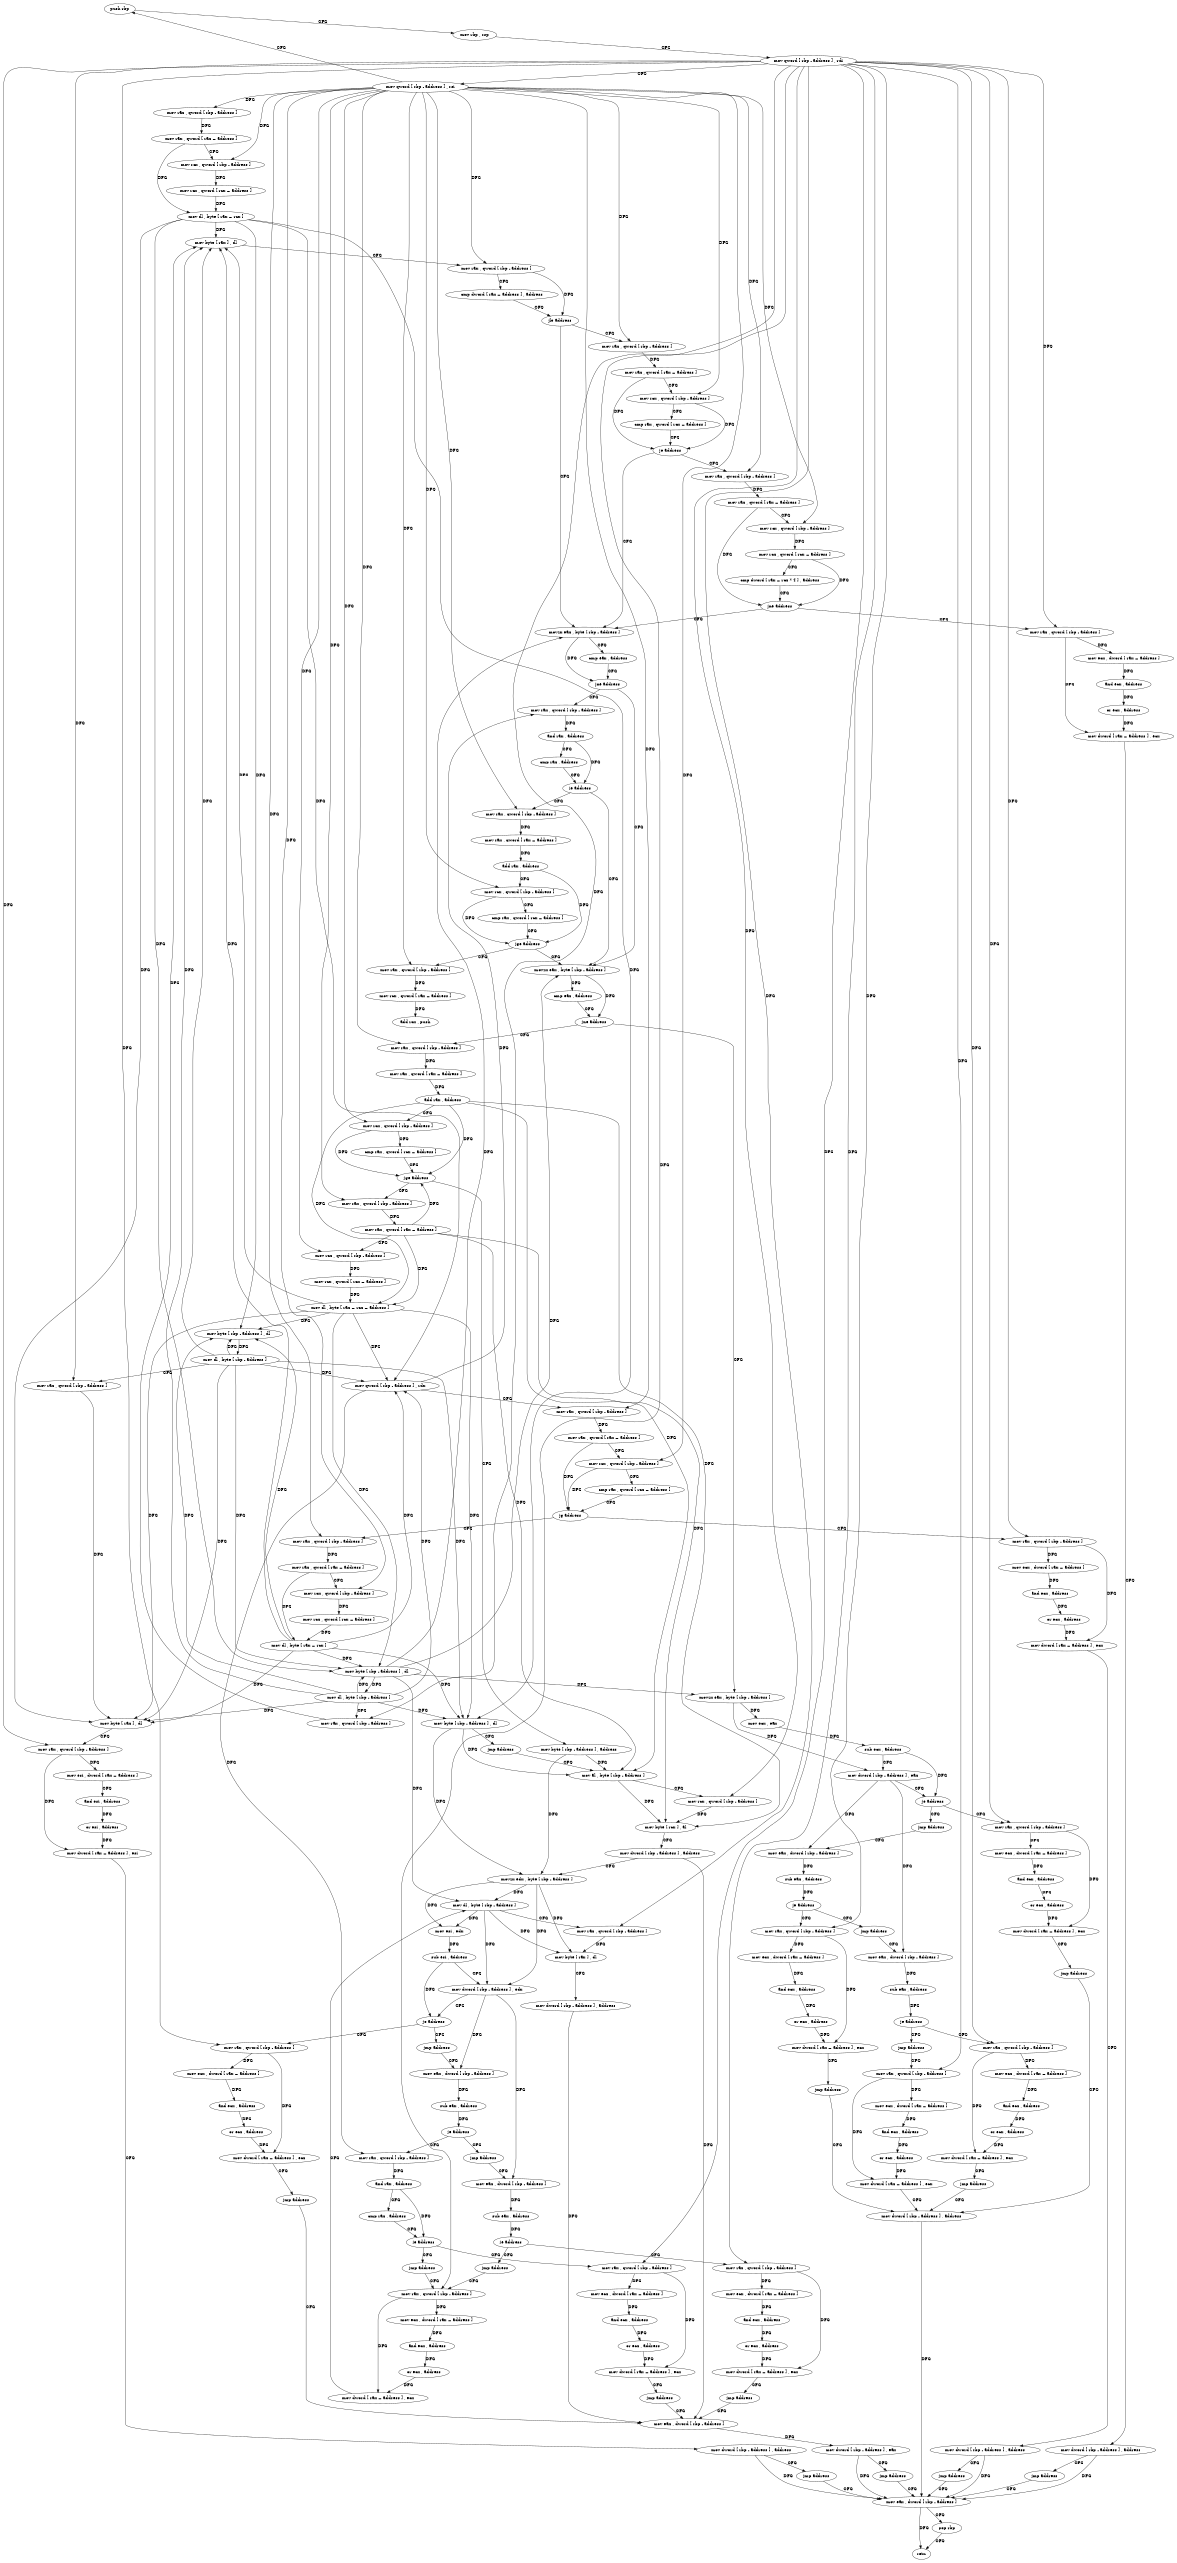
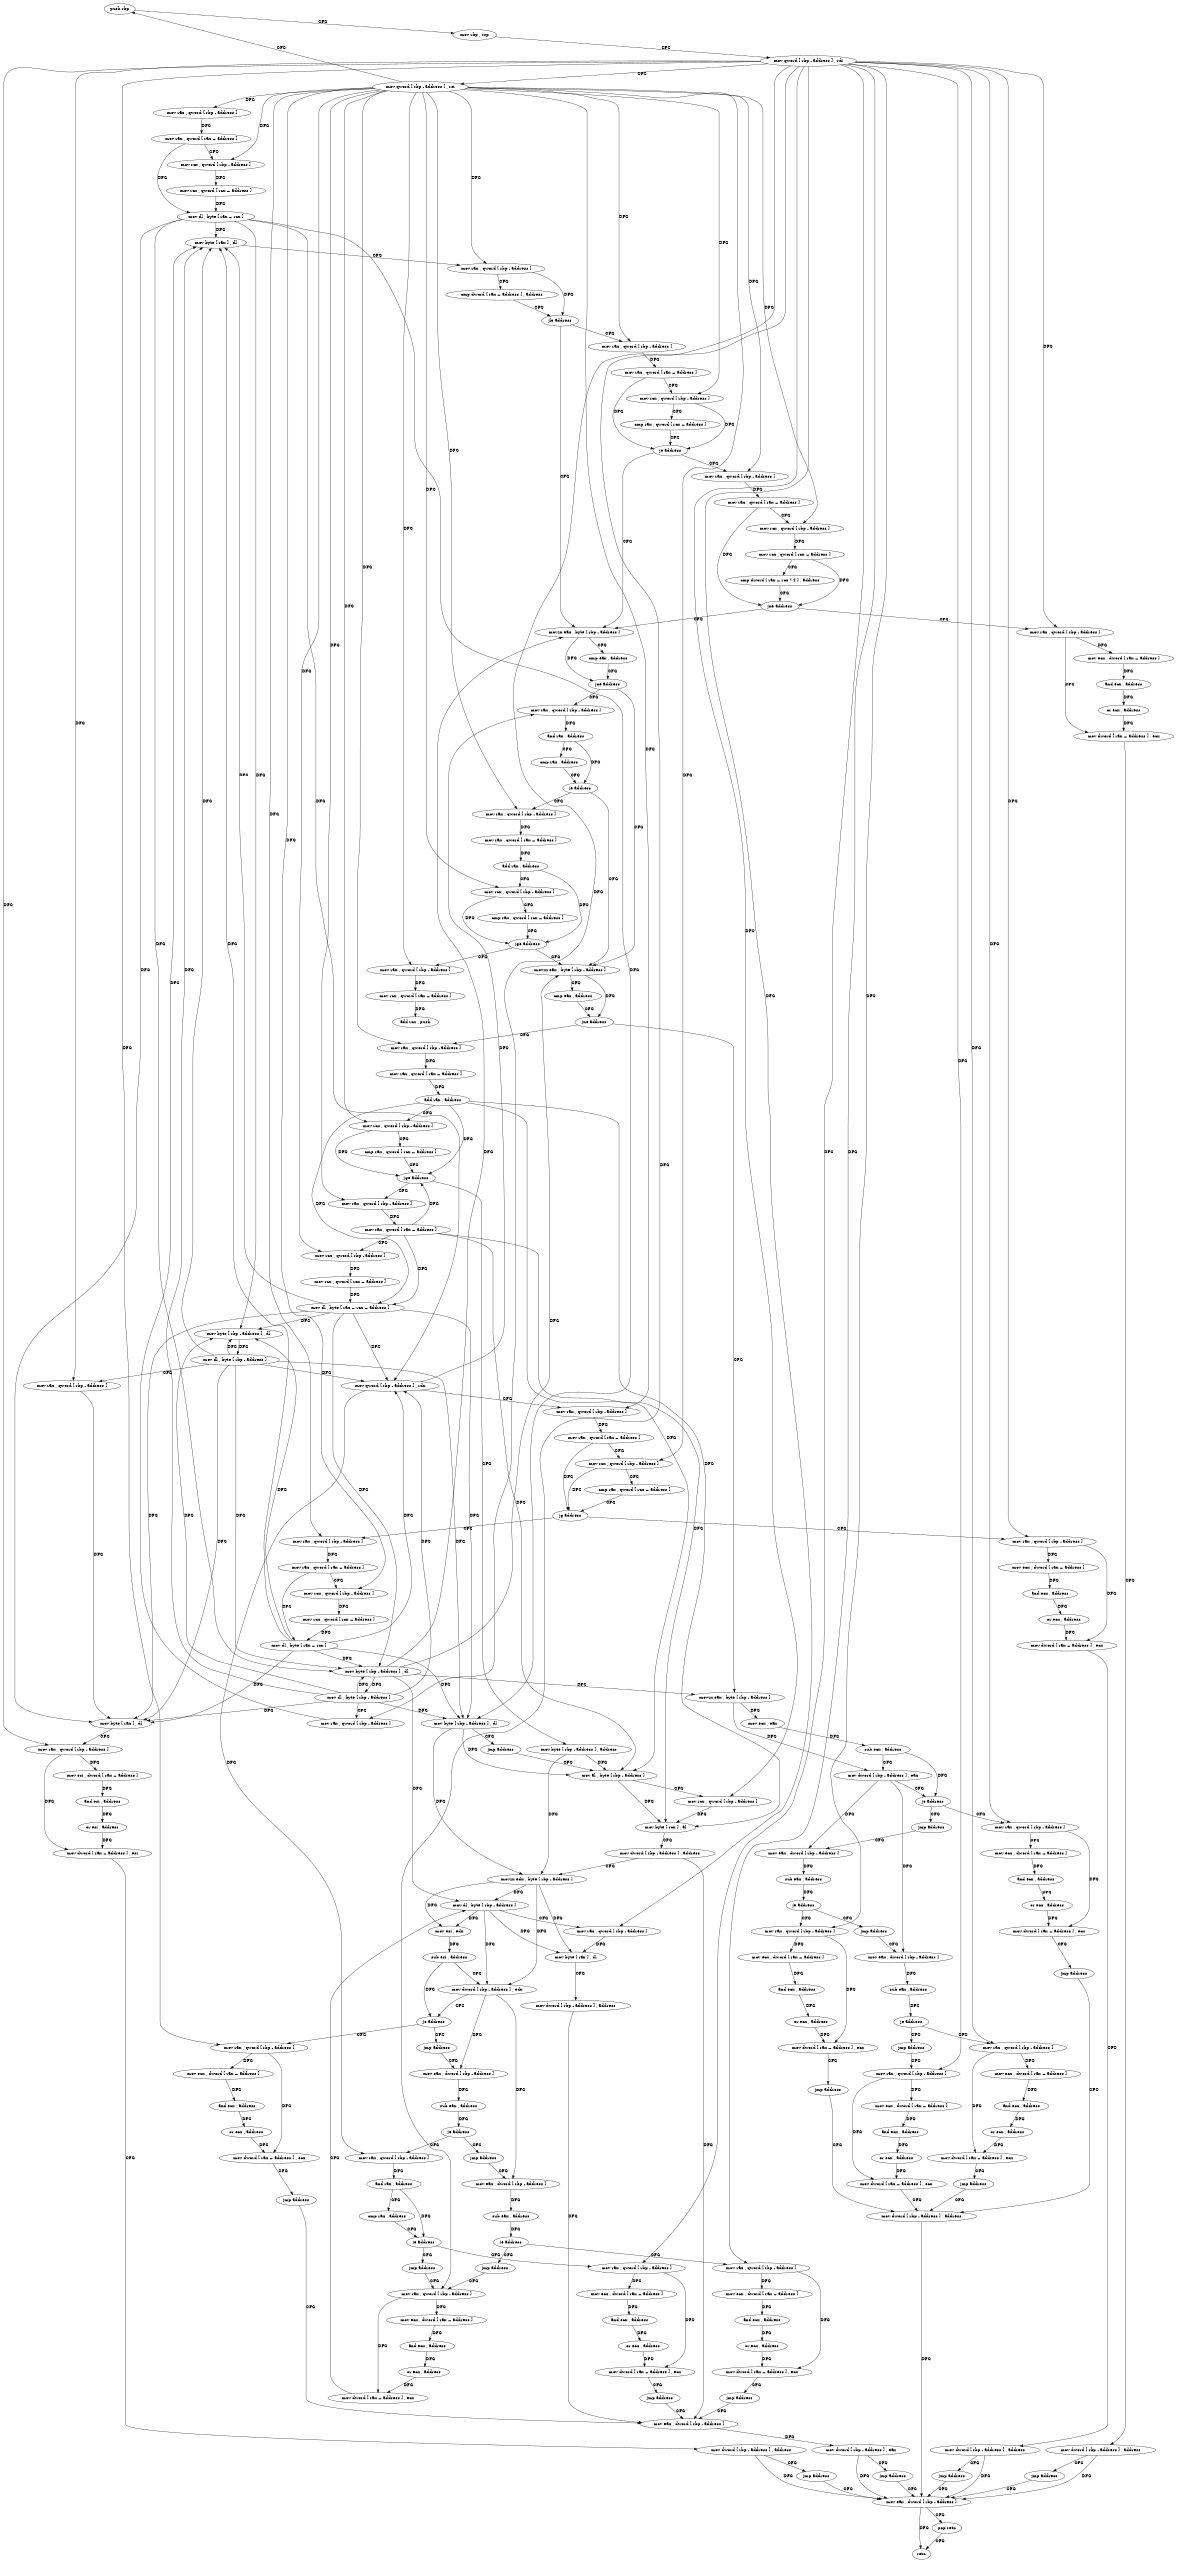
(107, 1789) -> (107, 1789)
(947, 2528) -> (947, 2528)
